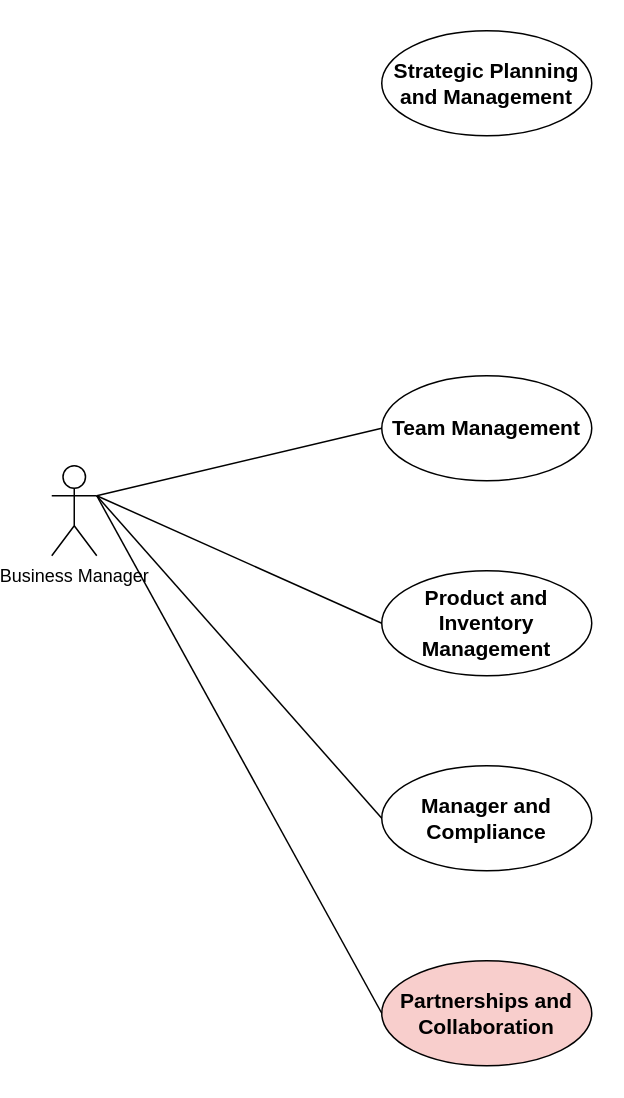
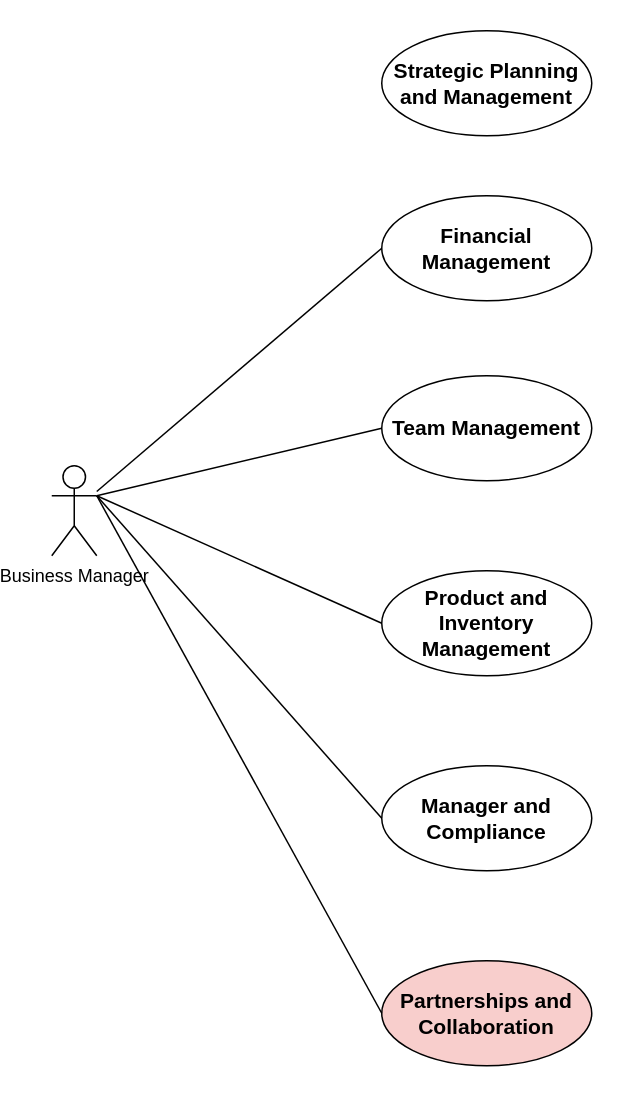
none -> (487, 248)
none -> (239, 370)
